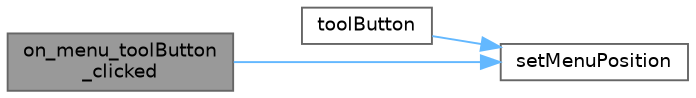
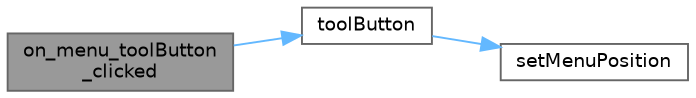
(357, 62) -> (258, 42)
